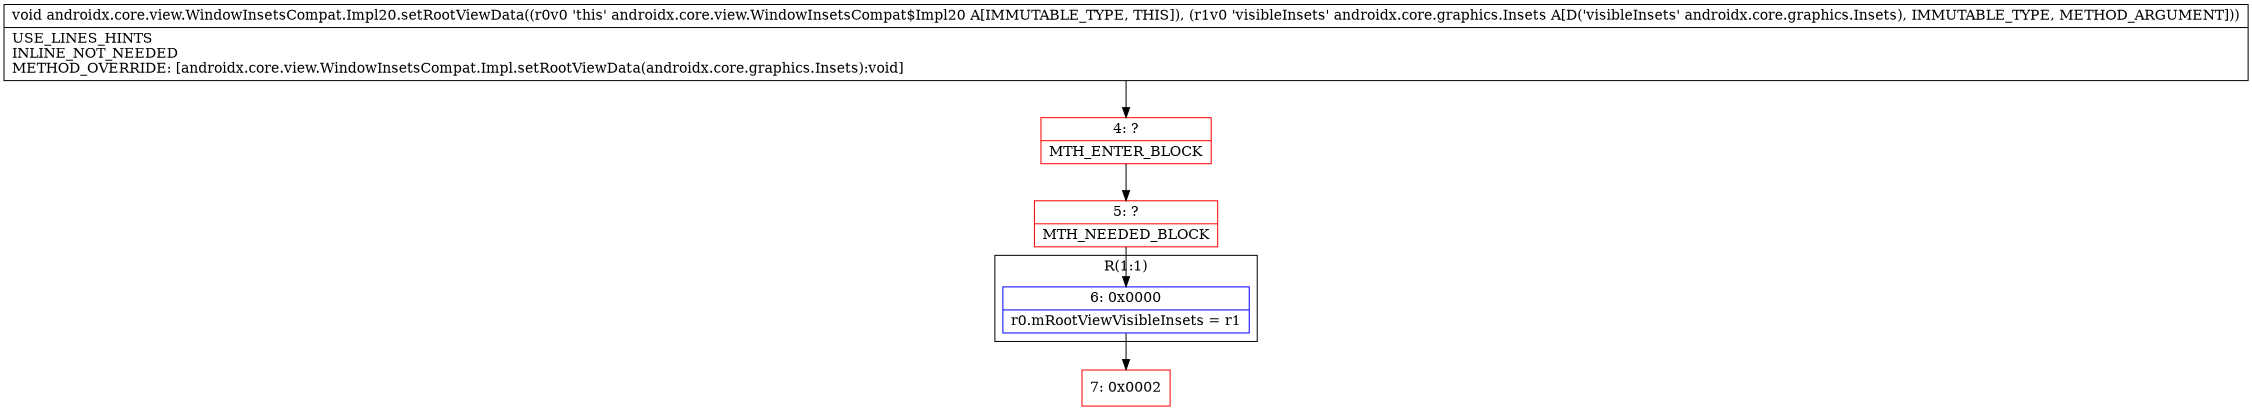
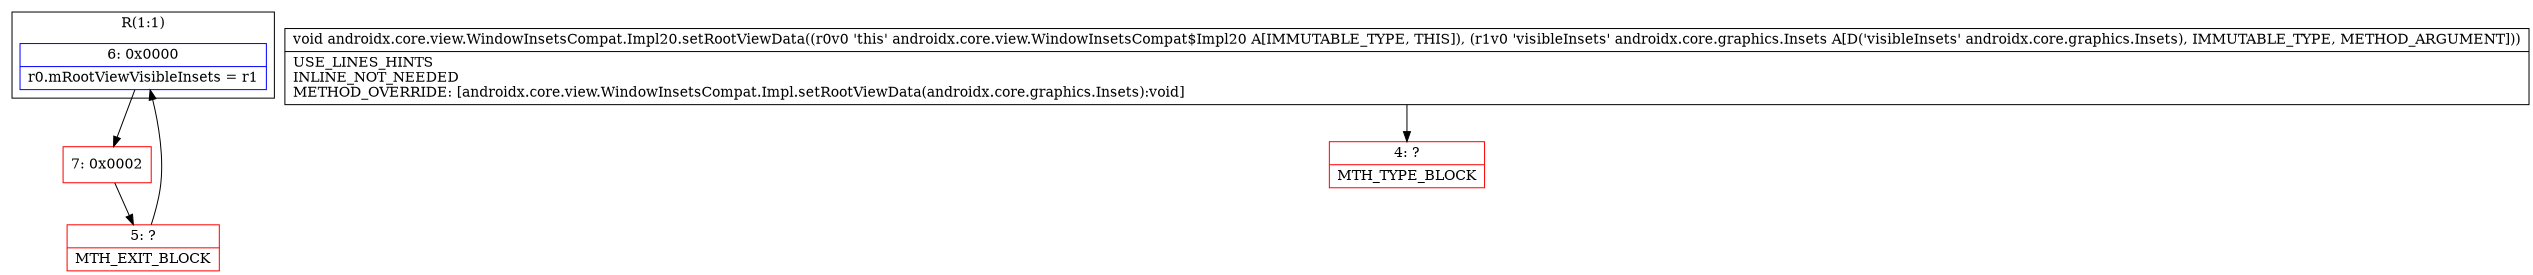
(1126, 152) -> (1407, 176)
(1126, 177) -> (122, 199)
(1126, 235) -> (143, 259)
